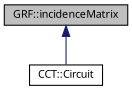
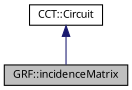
(66, 51) -> (66, 51)
